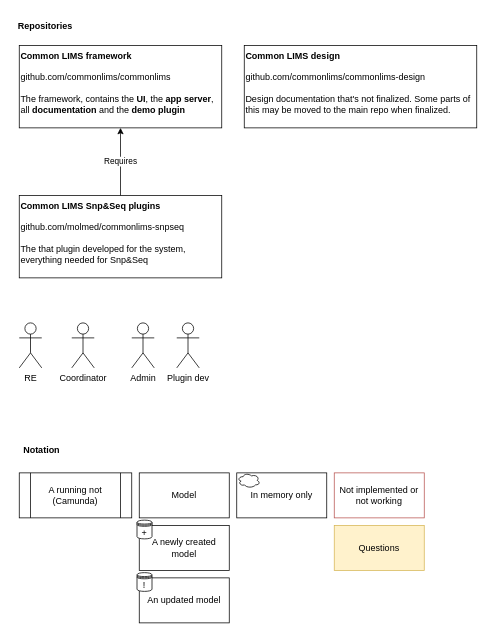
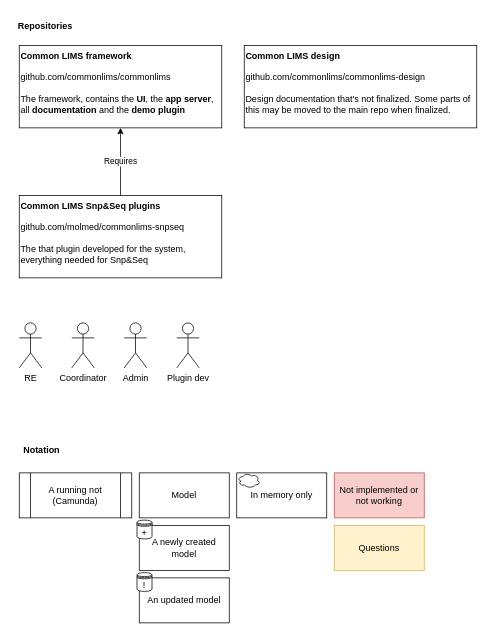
(143, 345) -> (135, 345)
(379, 495) -> (379, 495)
